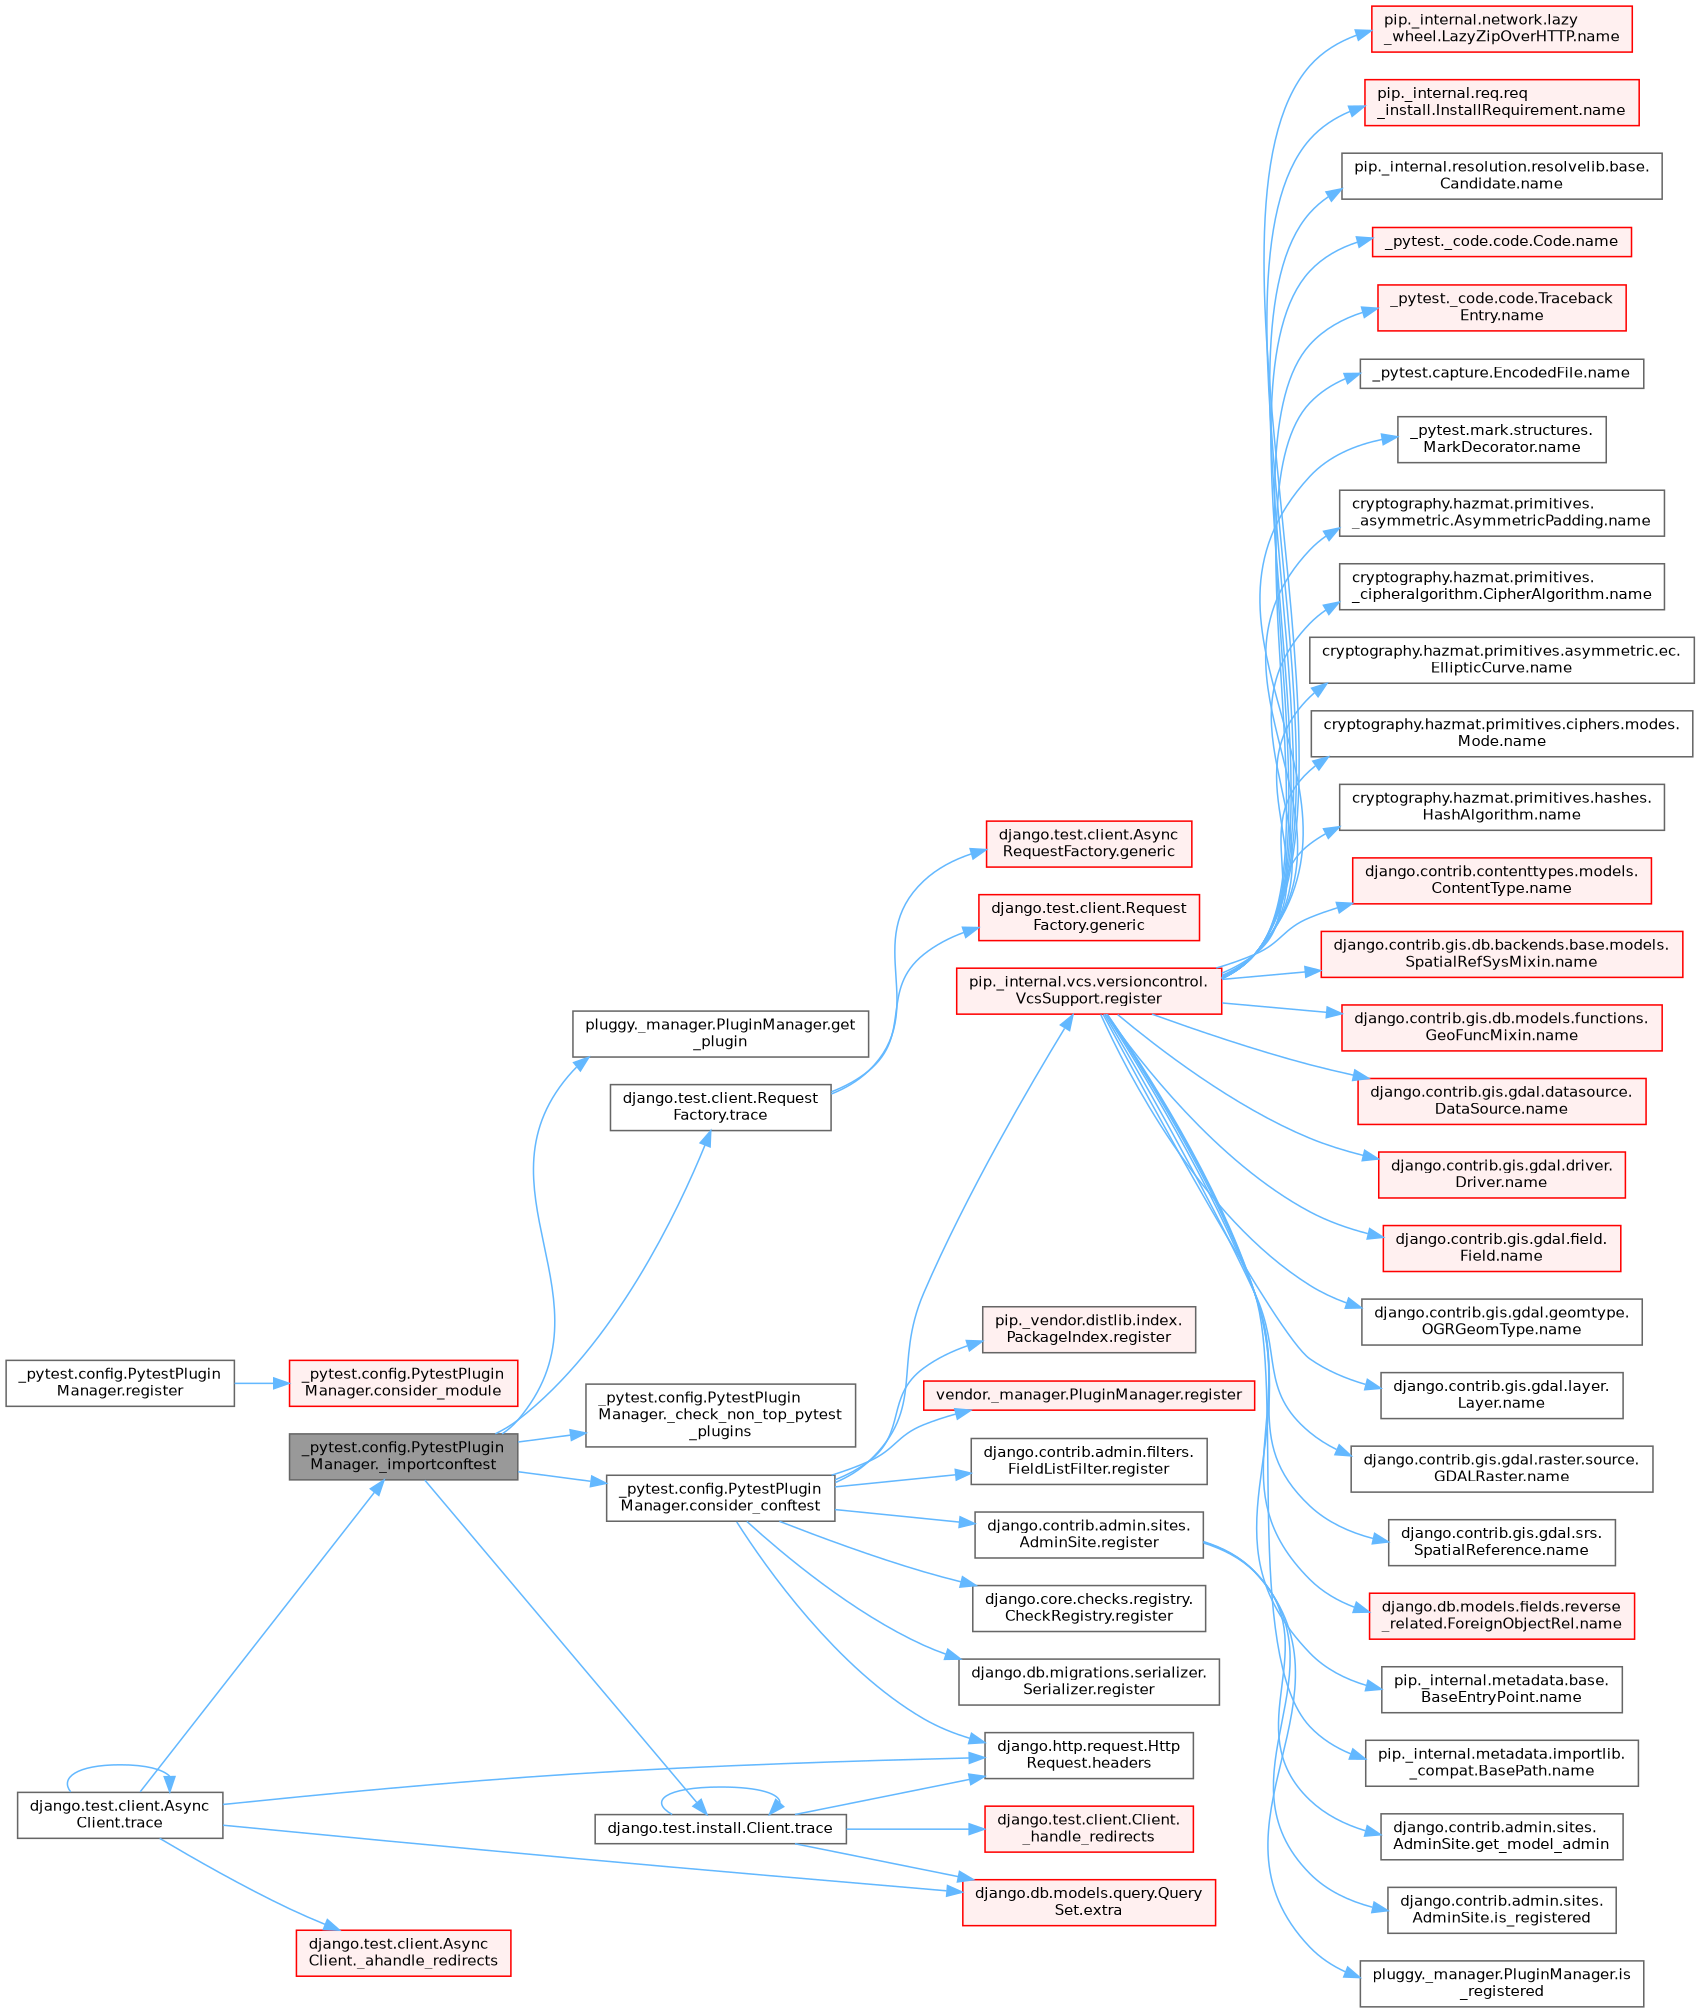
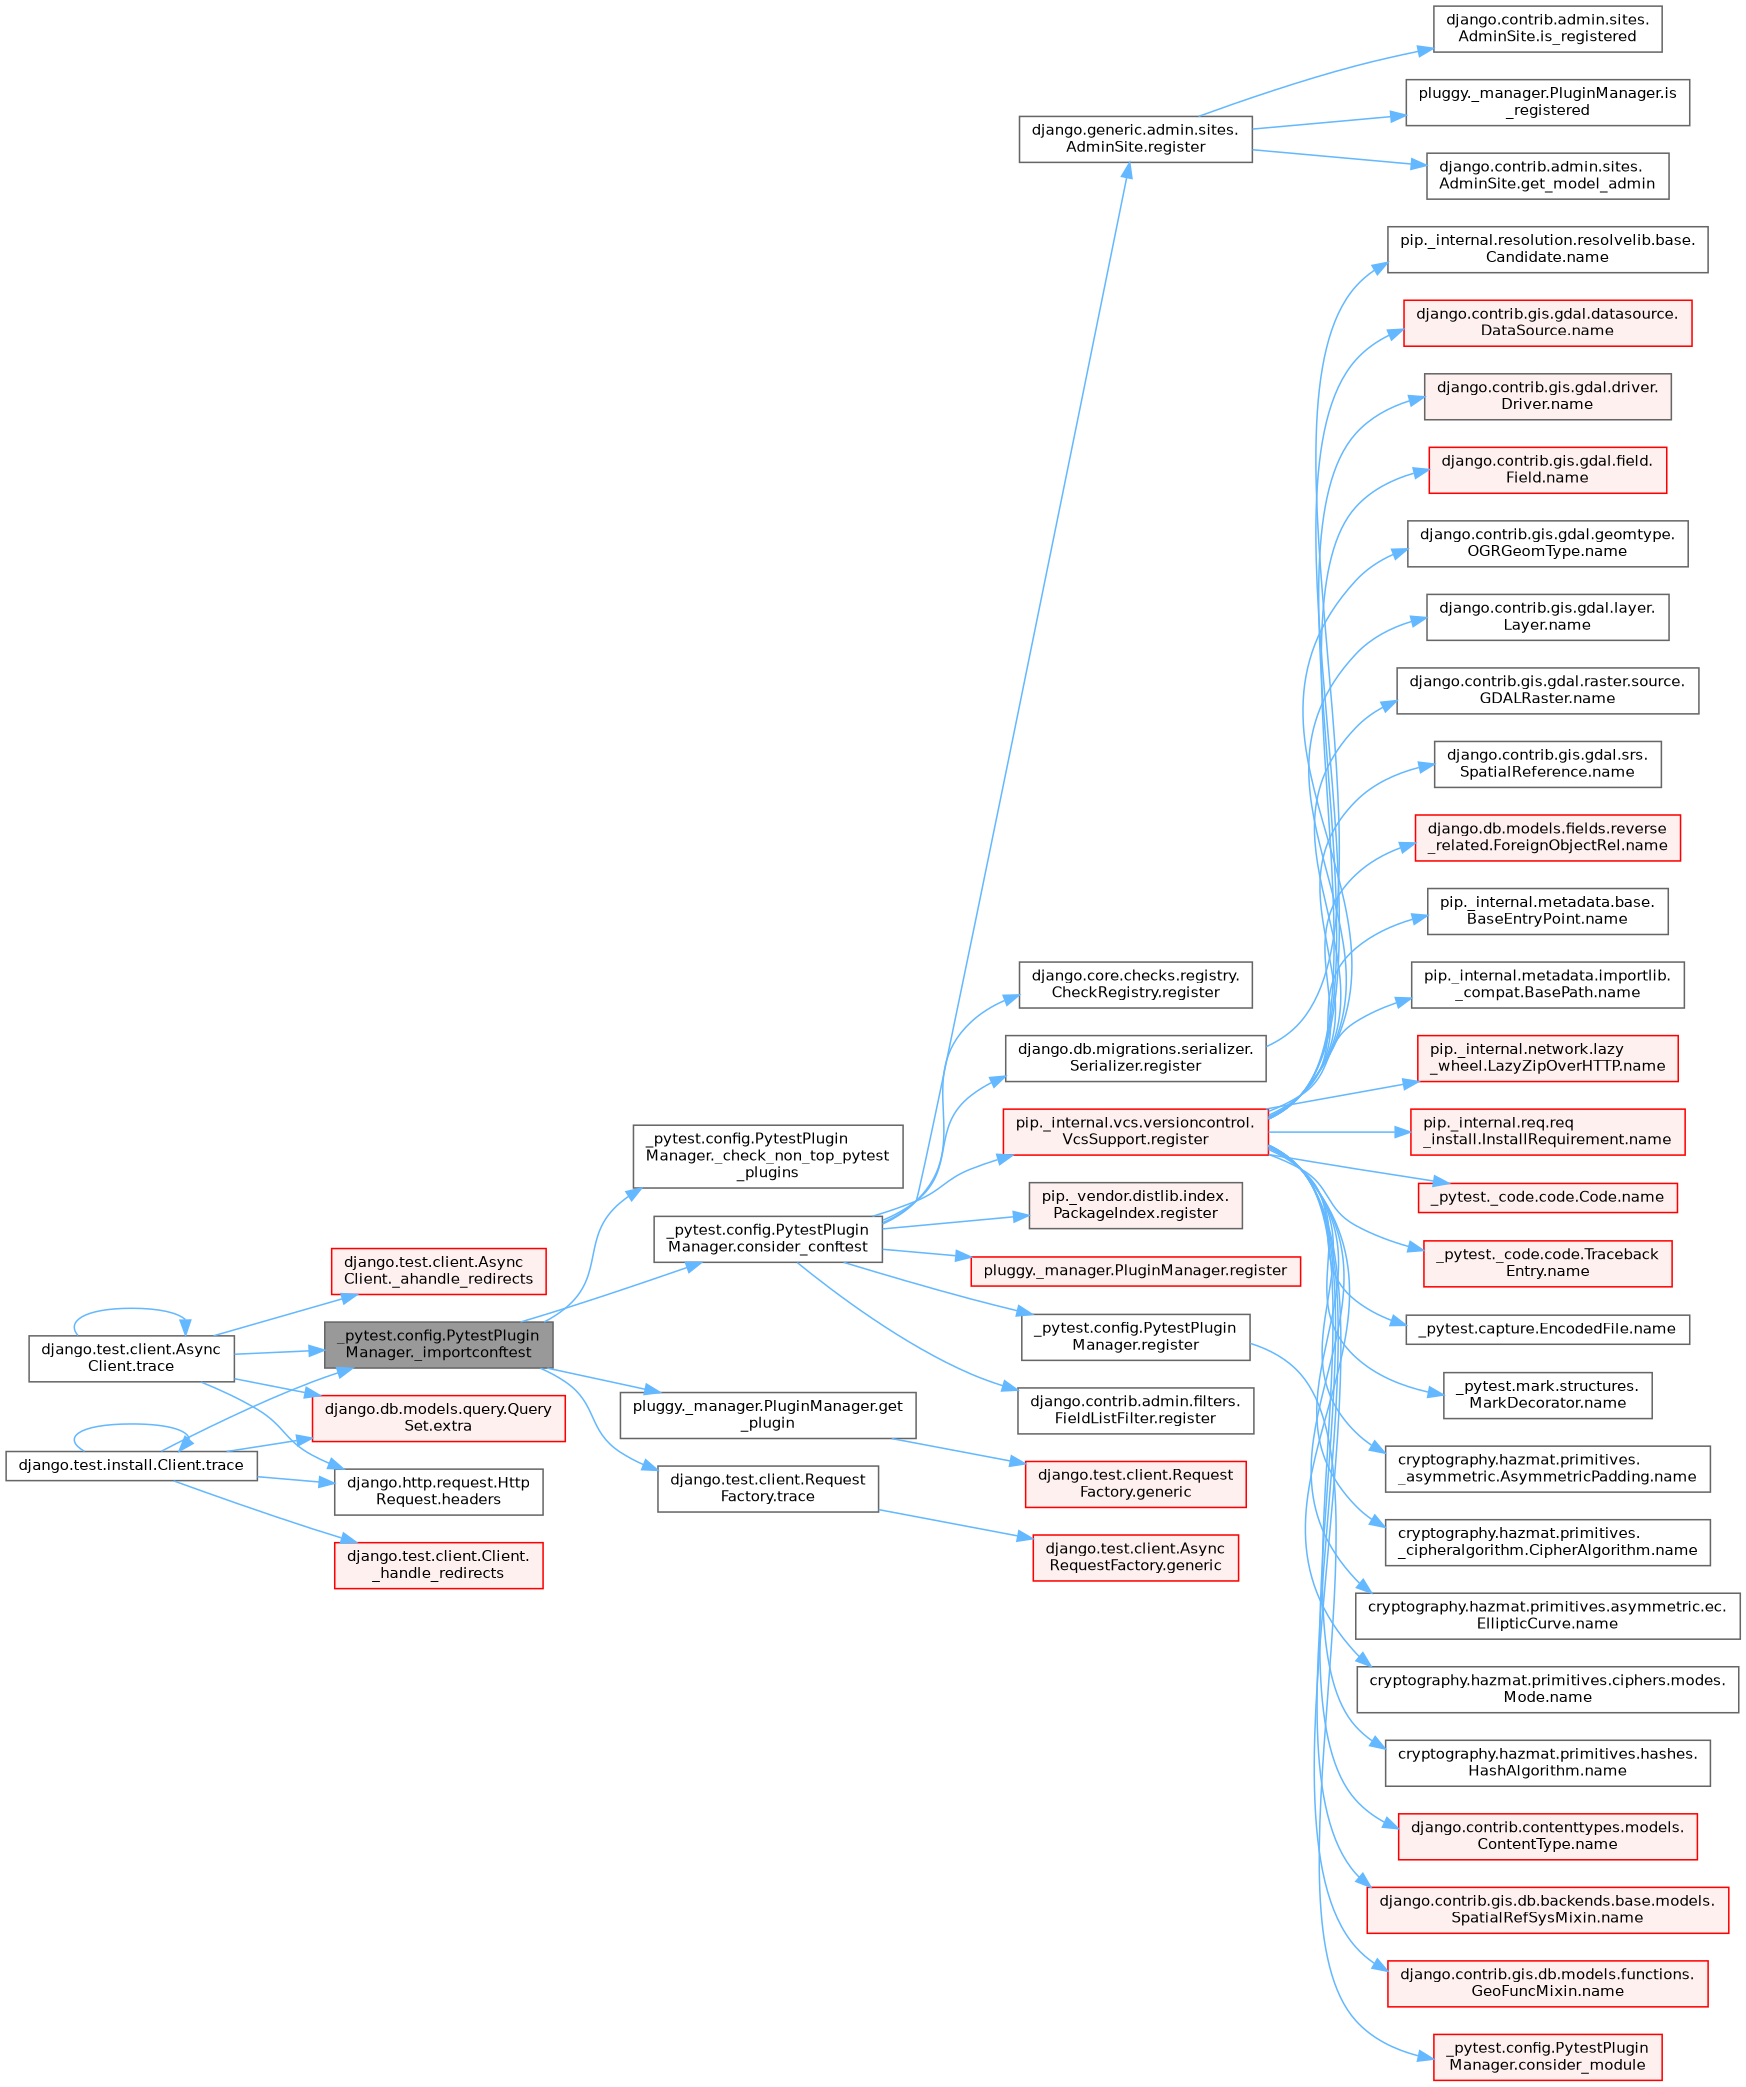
(1282, 592) -> (1328, 663)
(907, 974) -> (951, 1450)
(1502, 1175) -> (1548, 397)
(1089, 1396) -> (1136, 1272)
(1089, 1535) -> (1136, 139)
(561, 1641) -> (240, 1413)
(837, 1649) -> (930, 1288)
